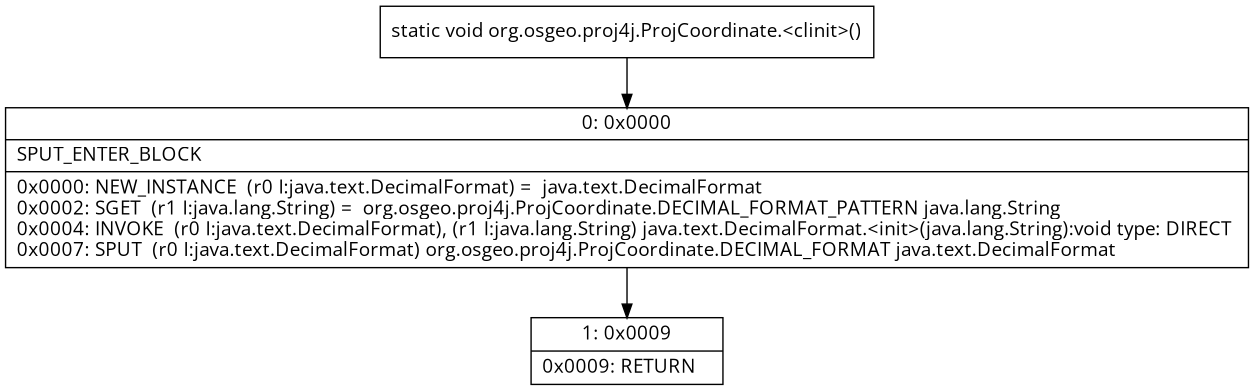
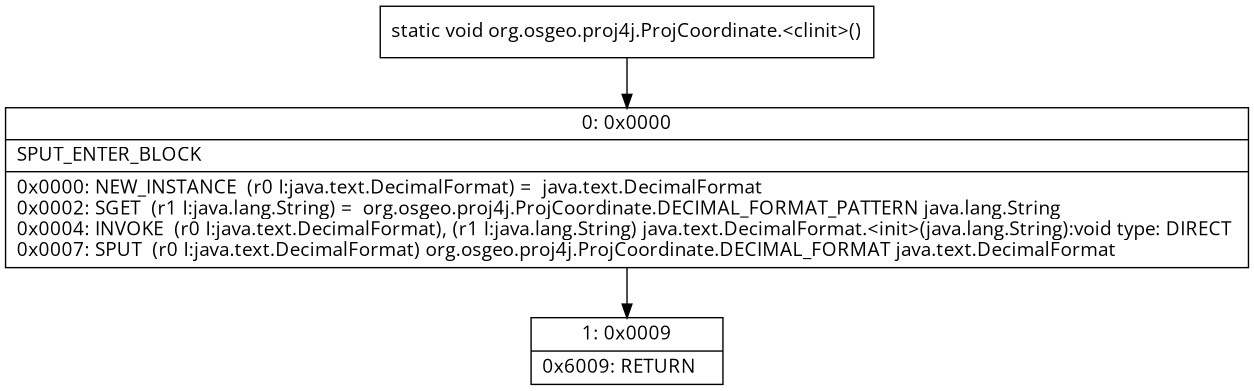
(627, 367) -> (627, 367)
